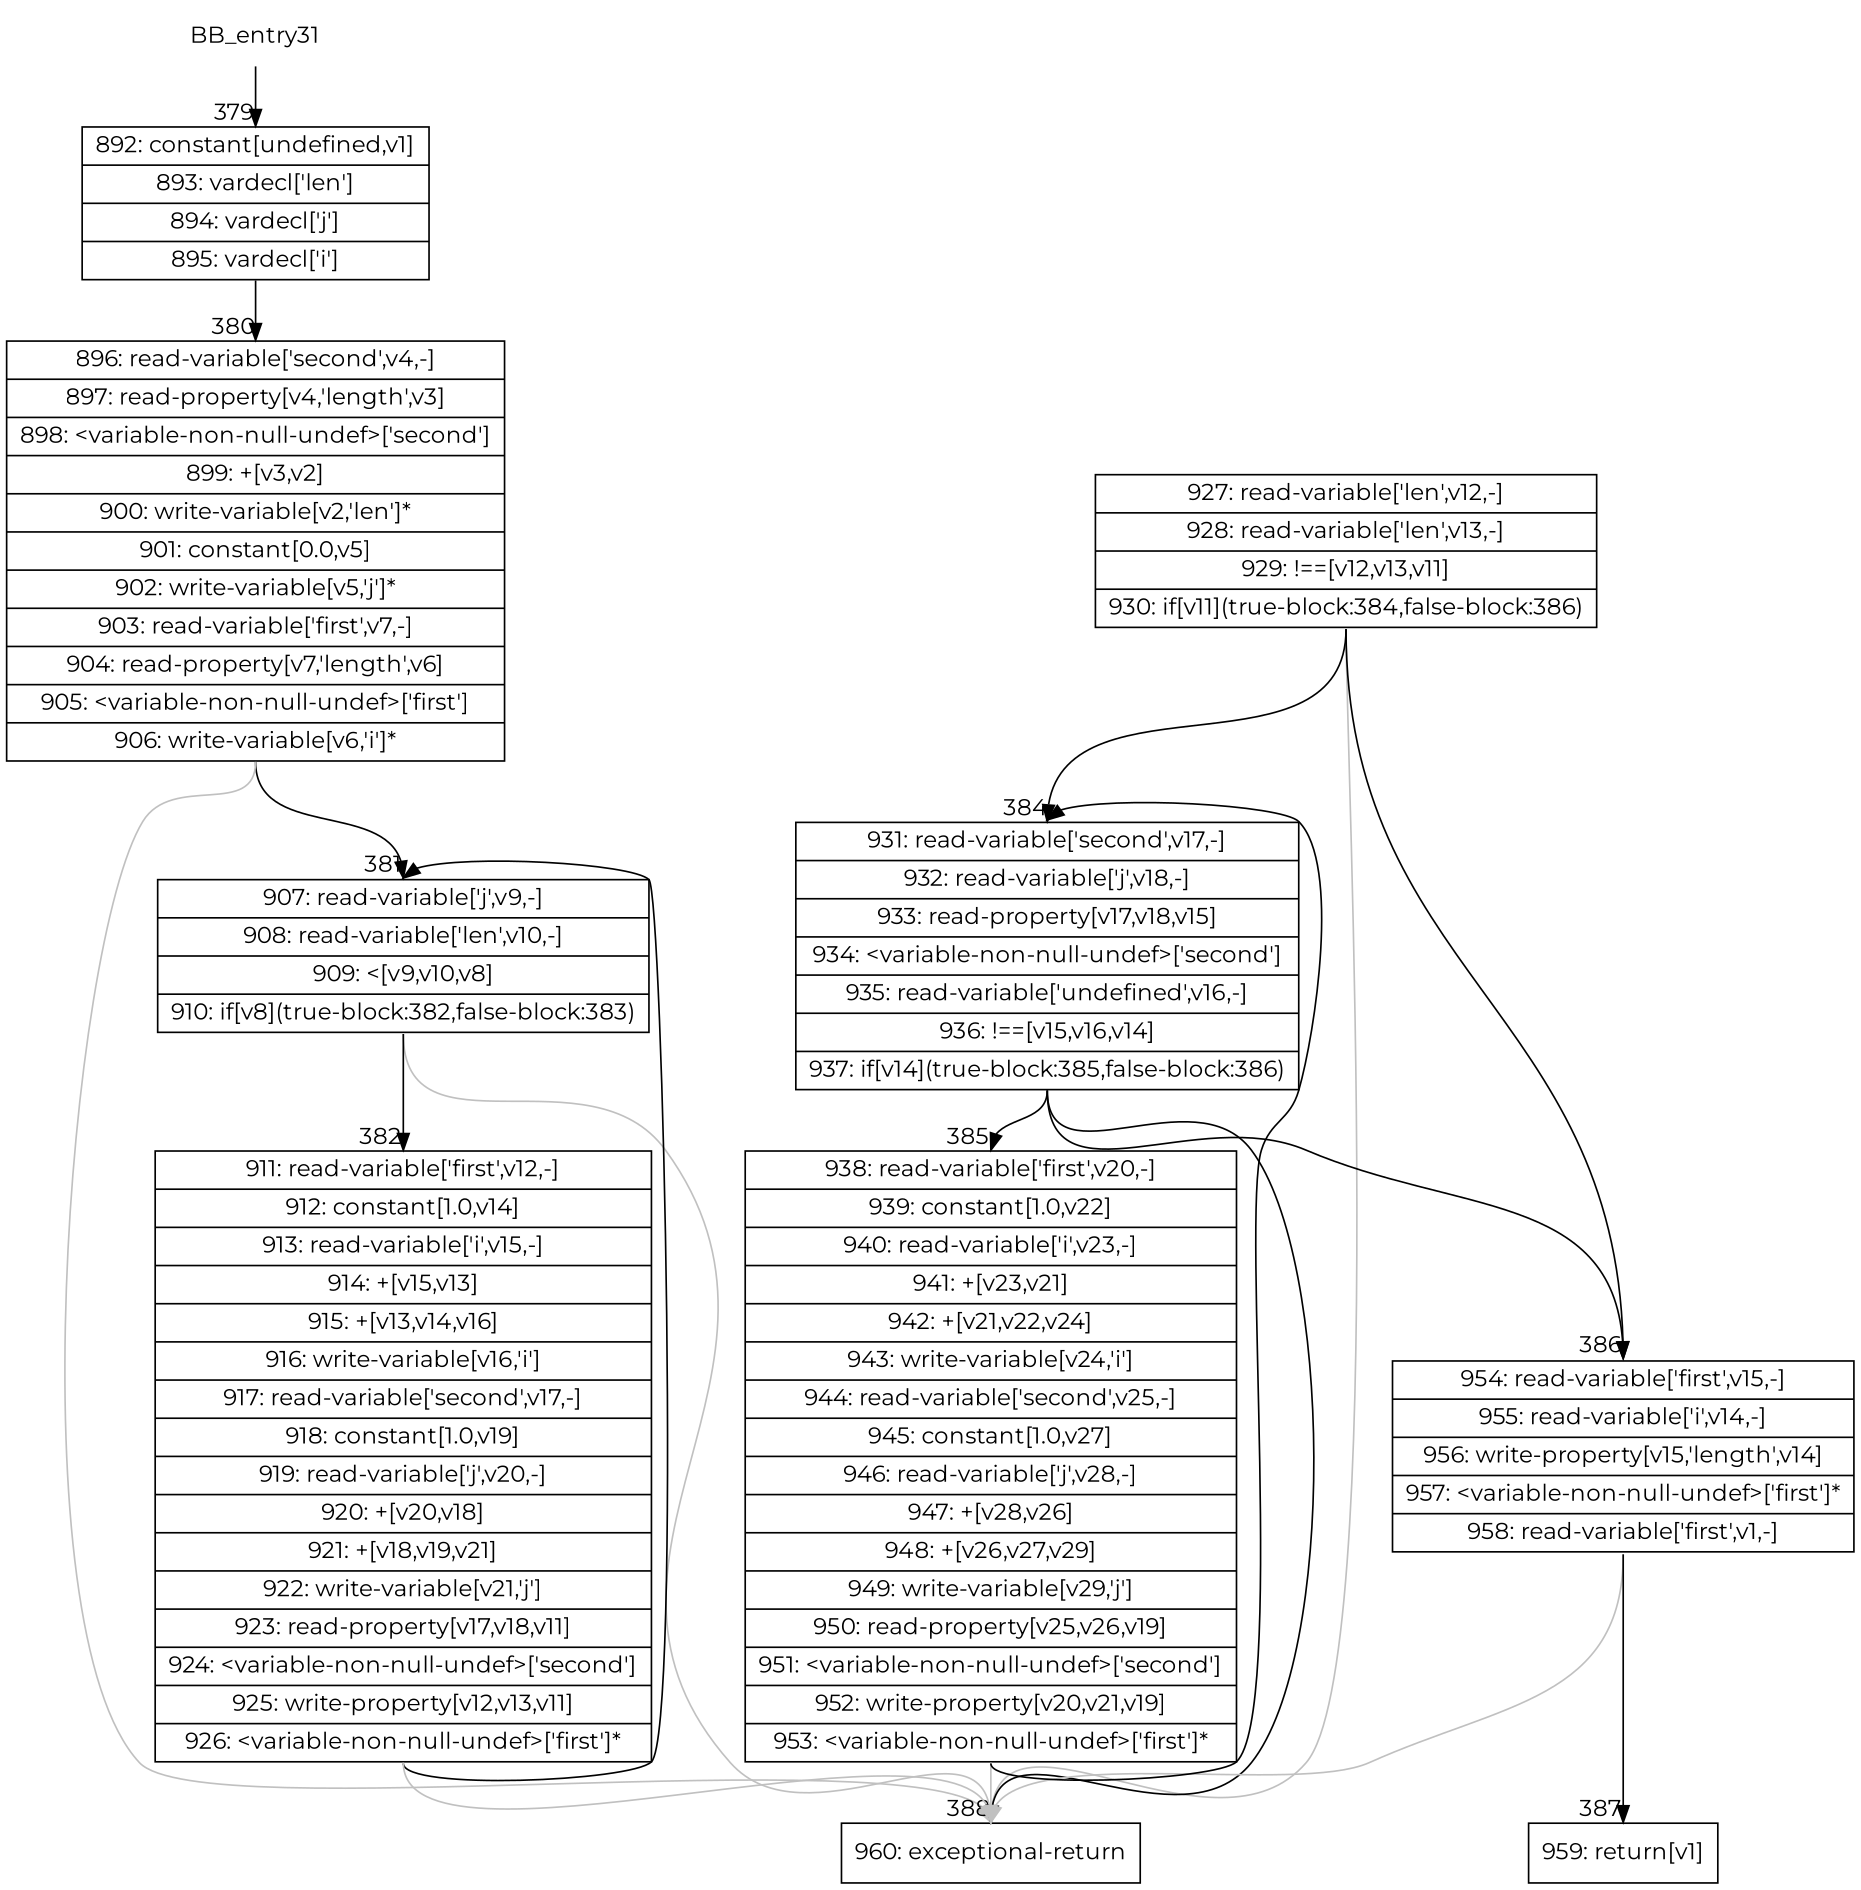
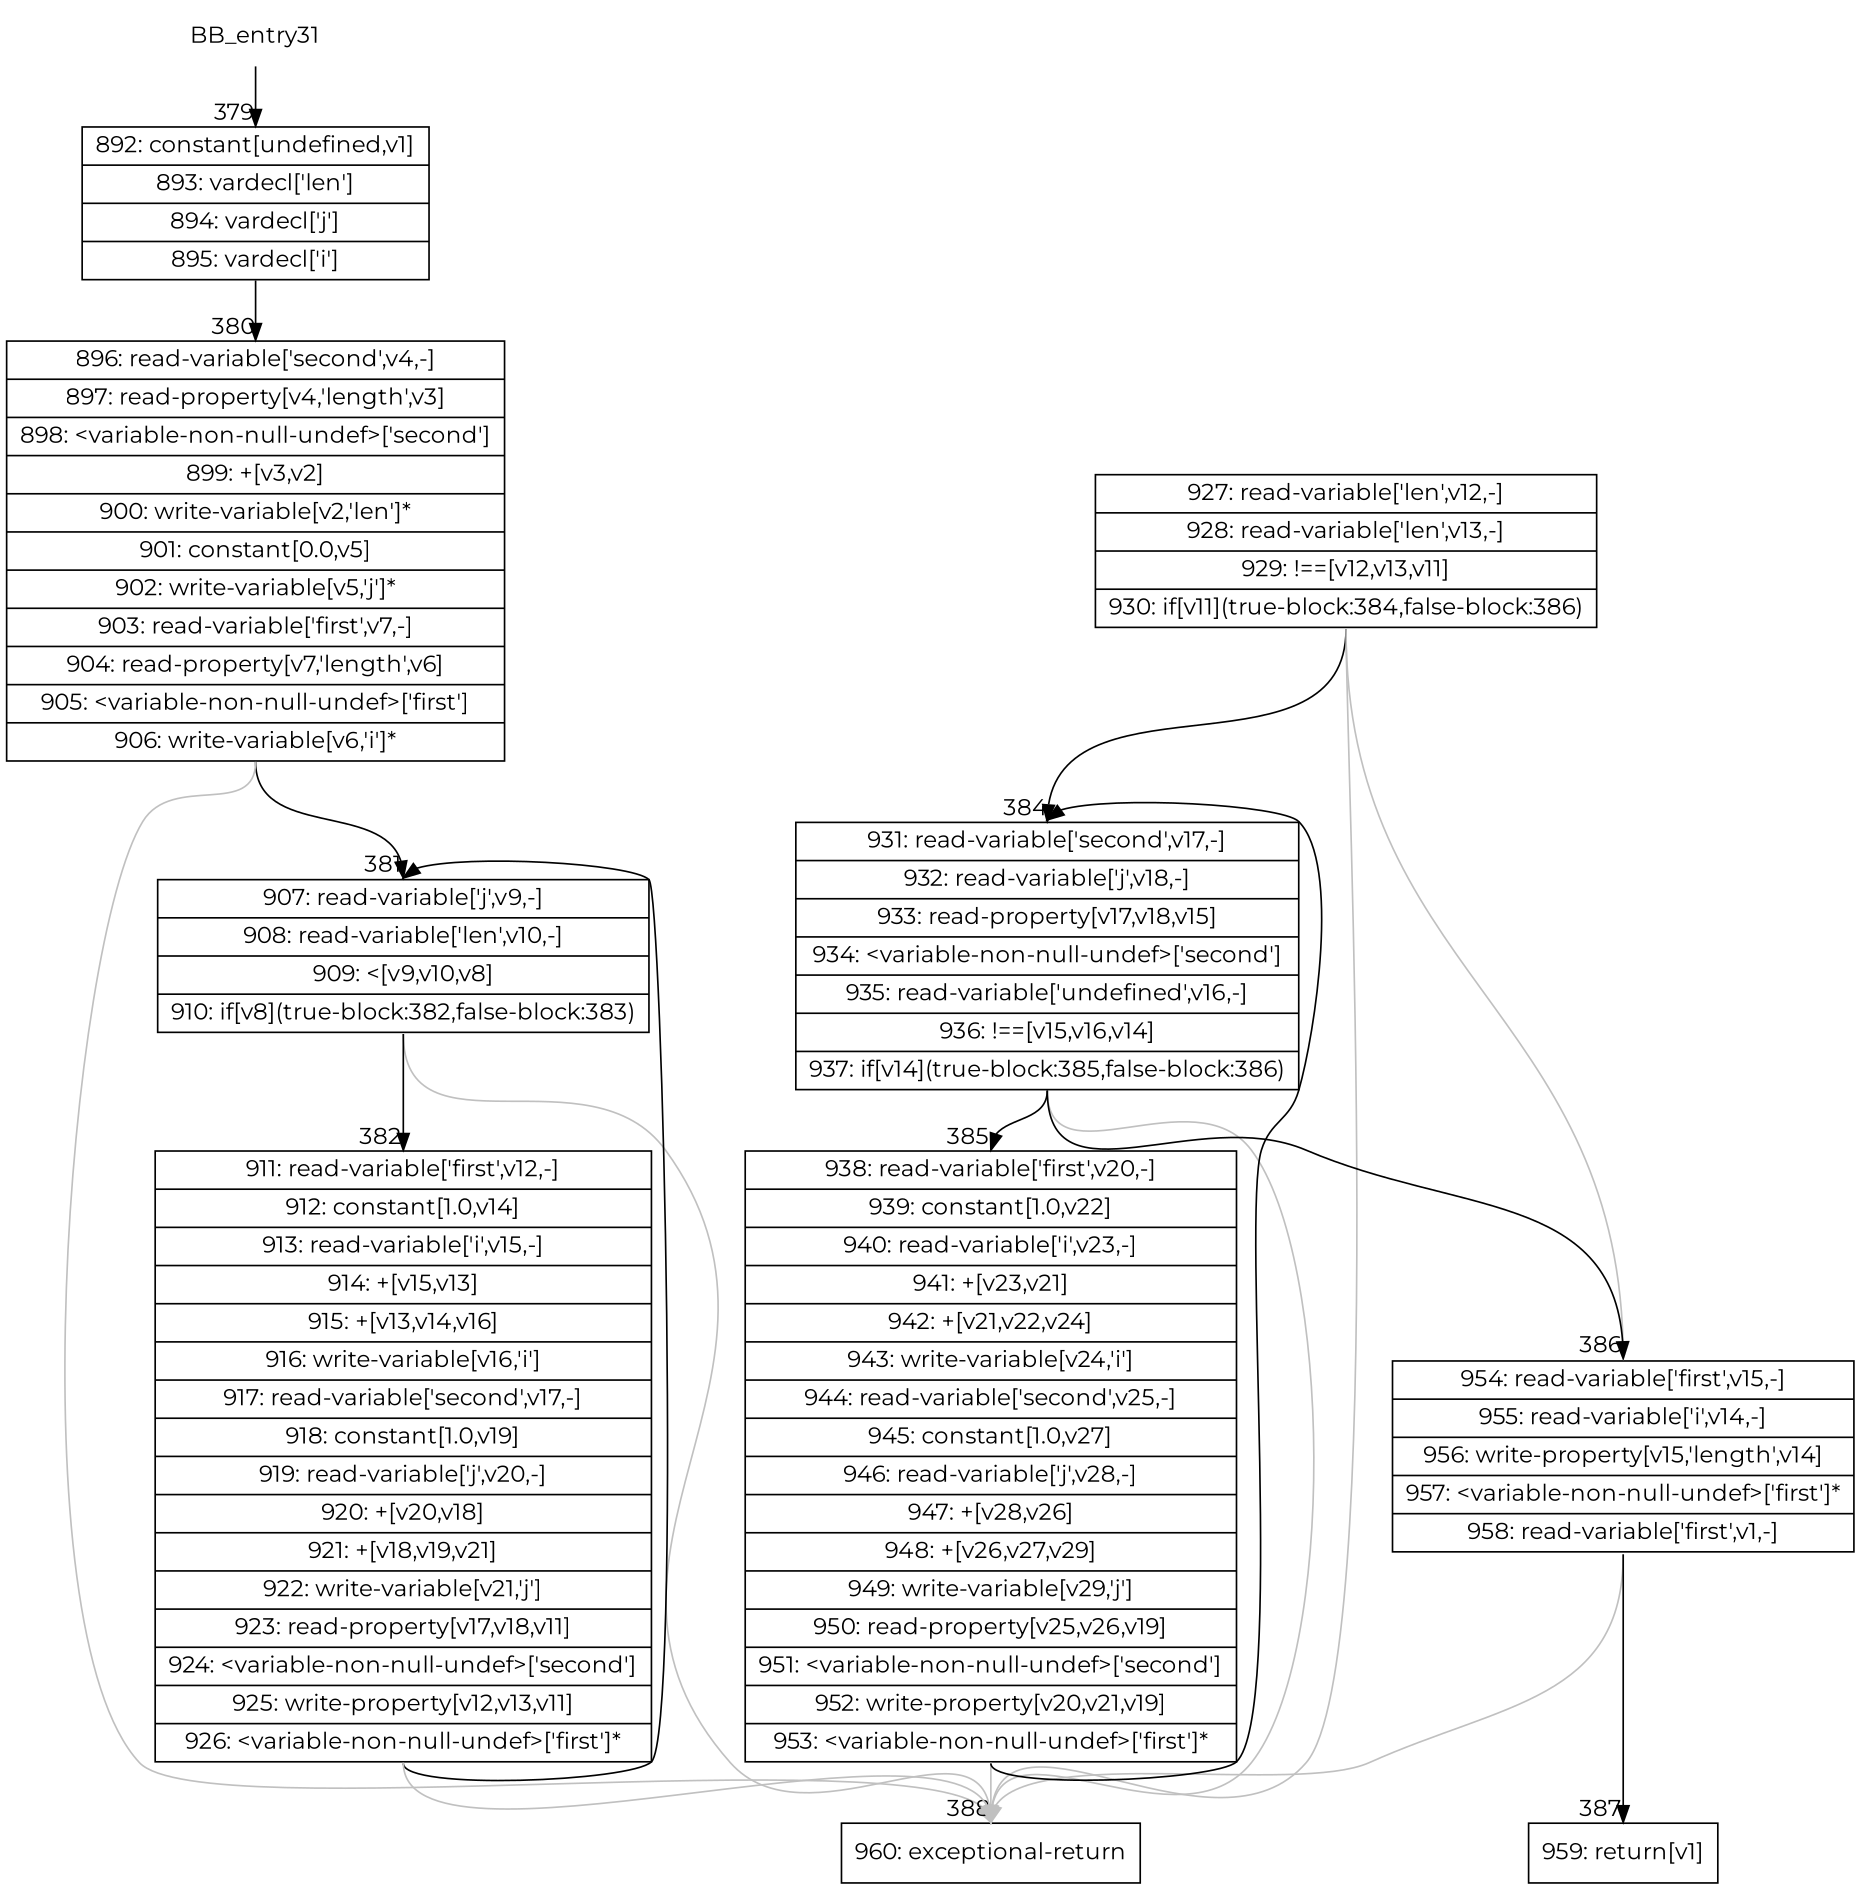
(1480, 987) -> (1480, 987)
(1313, 1480) -> (1313, 1480)
